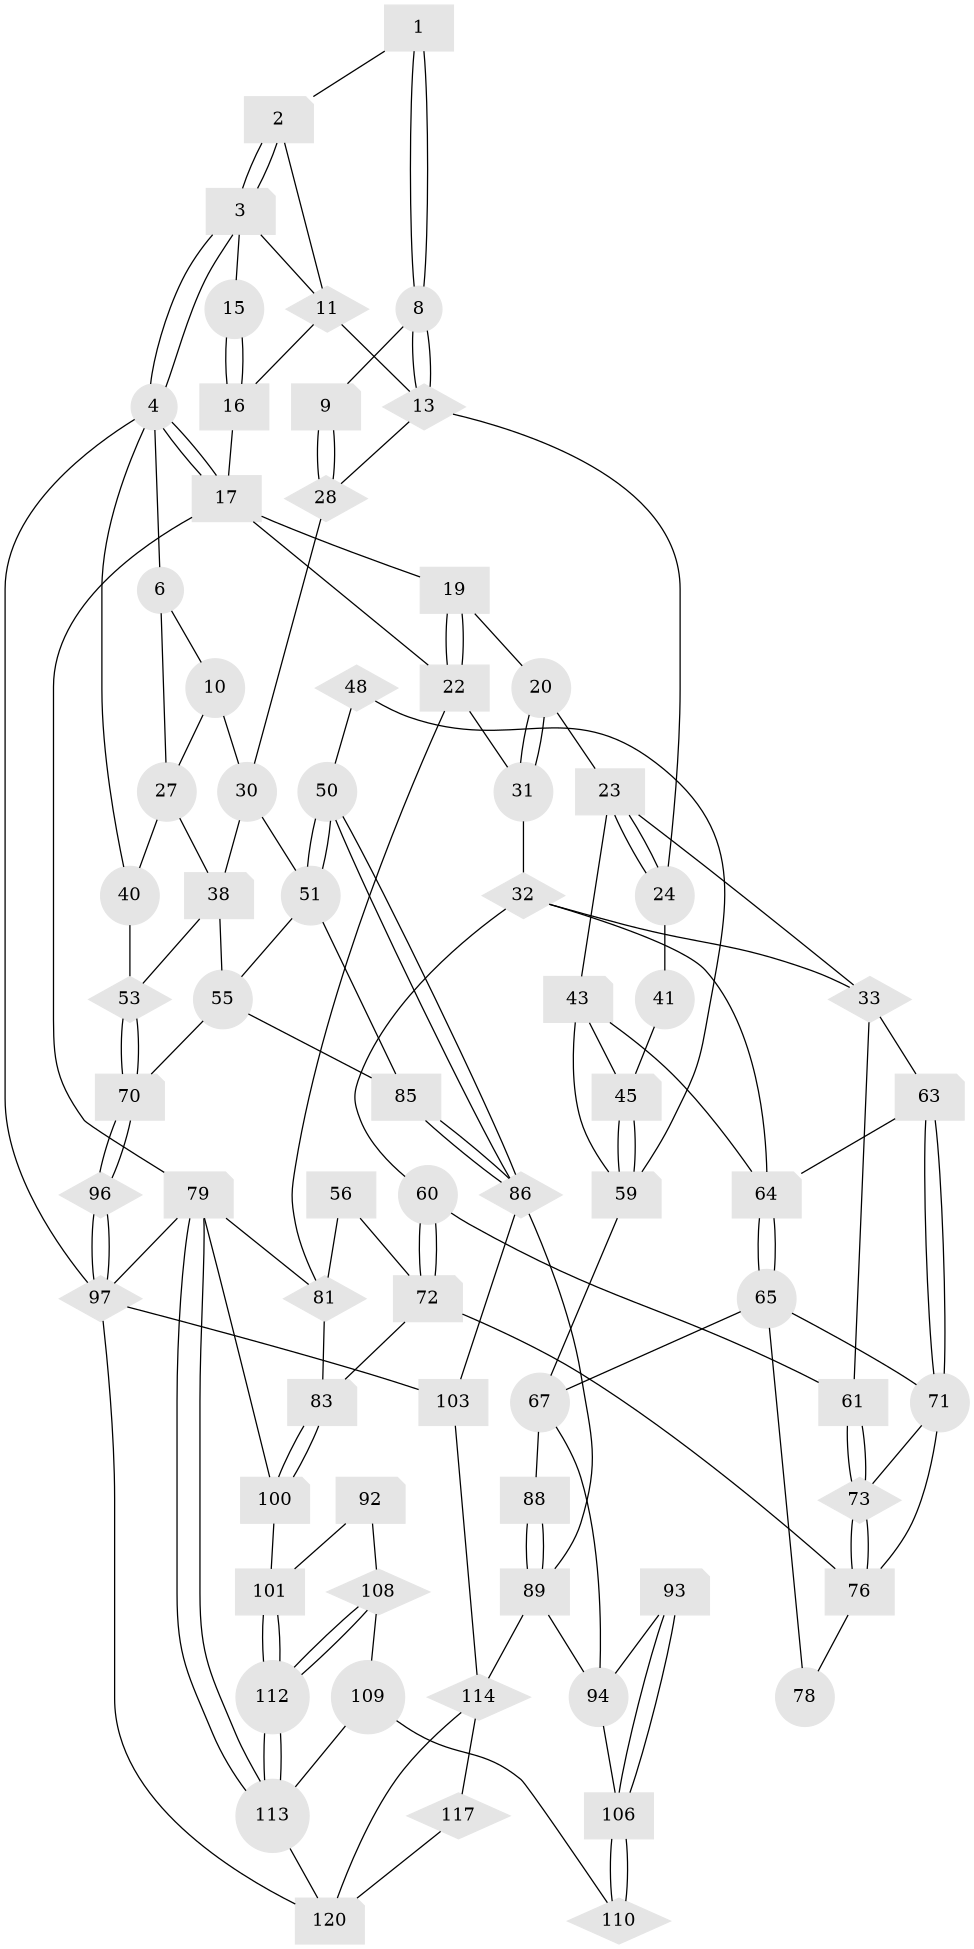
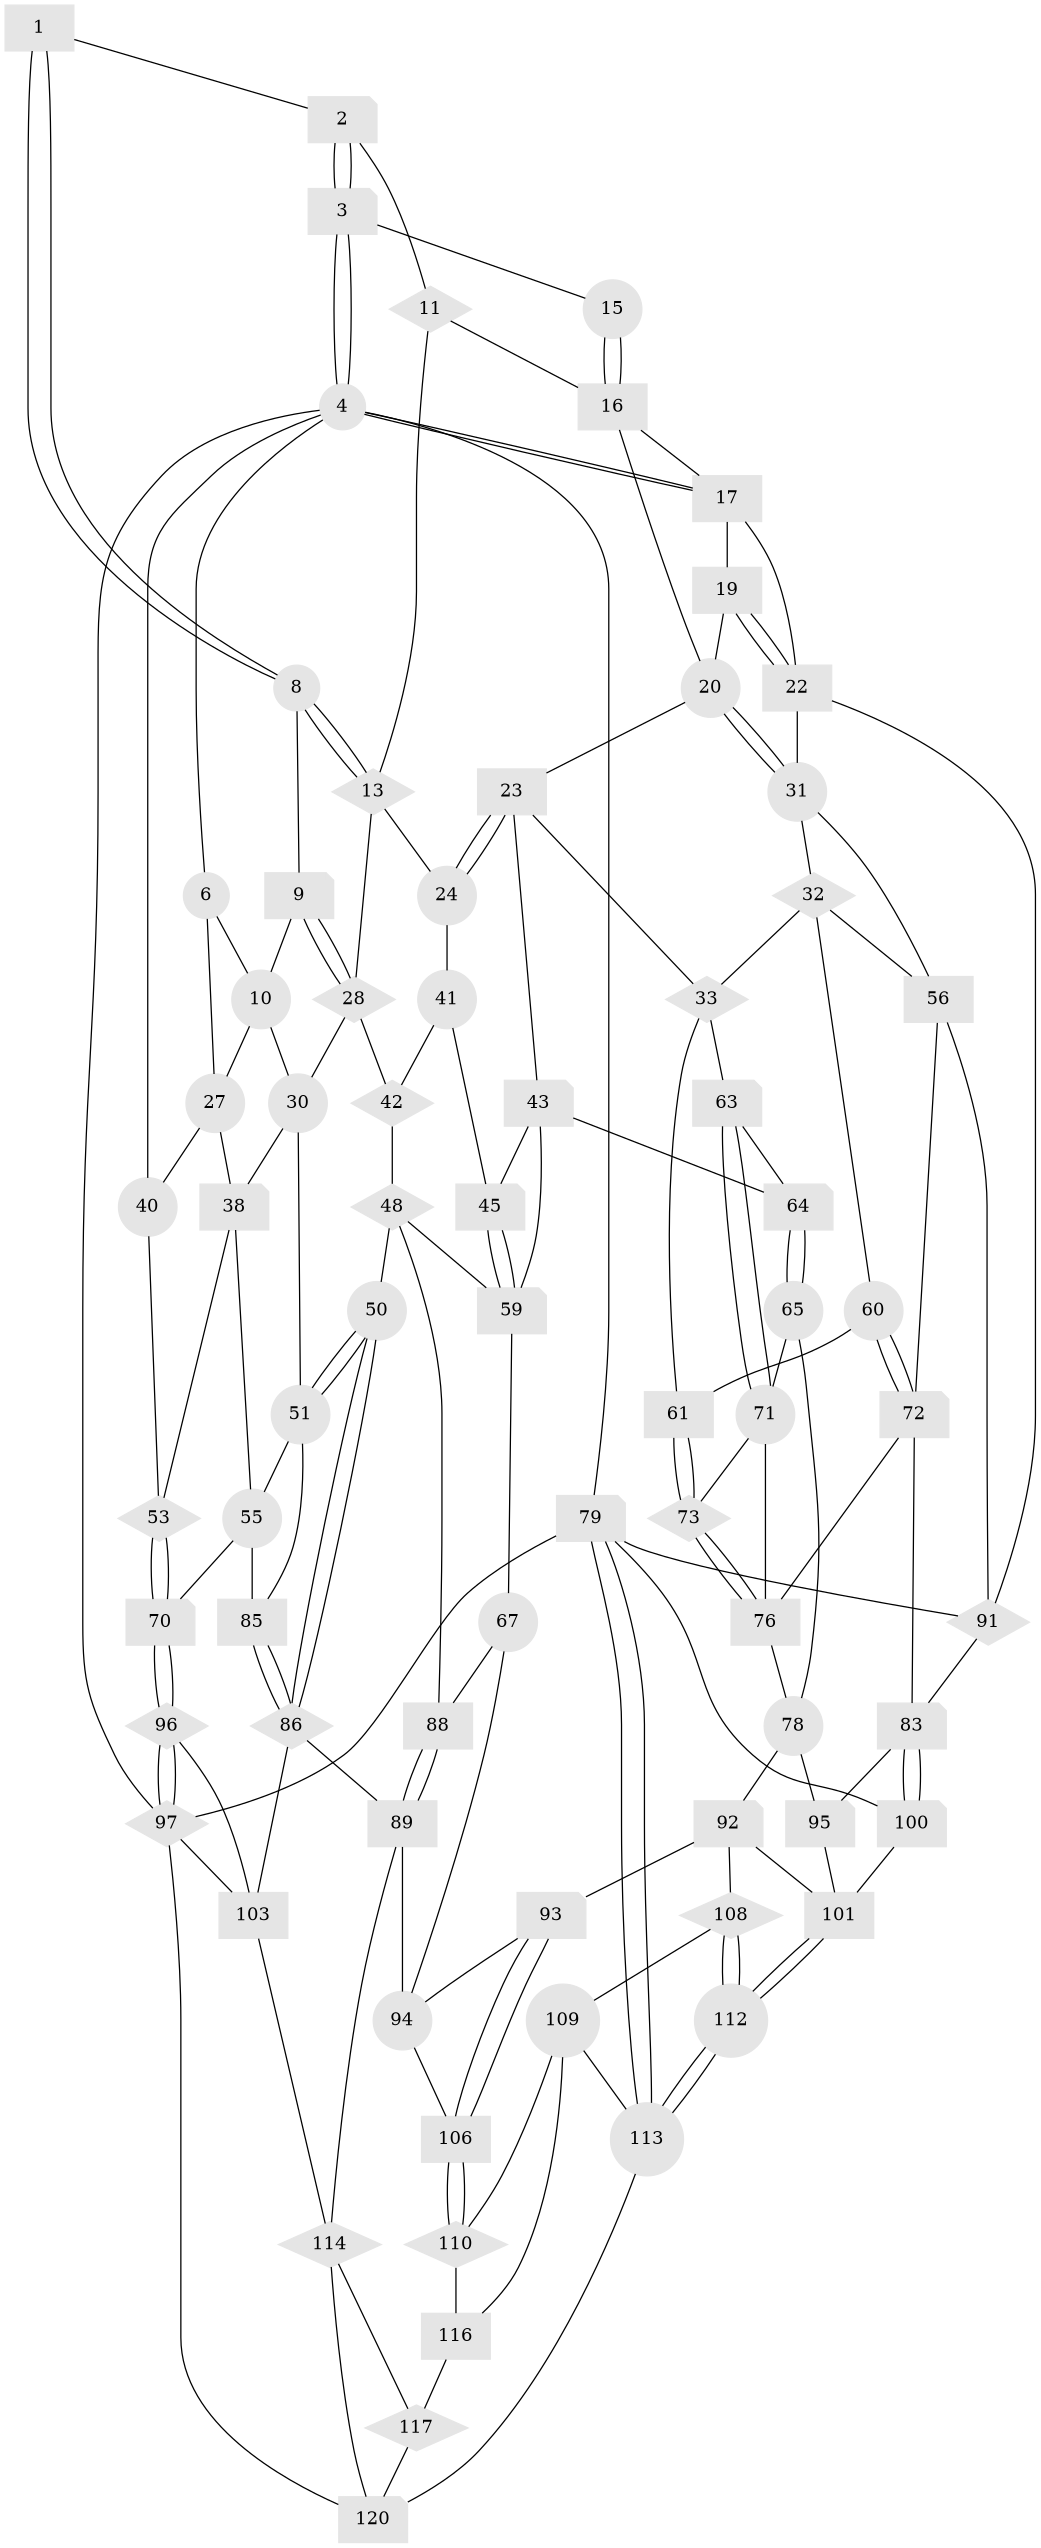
(287, 264) -> none
none -> (658, 546)
(53, 840) -> (609, 881)
none -> (881, 889)
none -> (281, 945)
(724, 996) -> (871, 943)
none -> (392, 1103)
(325, 1299) -> (988, 1622)
(653, 1351) -> none
none -> (442, 1461)
none -> (760, 1776)
none -> (228, 1820)
none -> (820, 1824)
none -> (637, 1871)
none -> (456, 2336)
